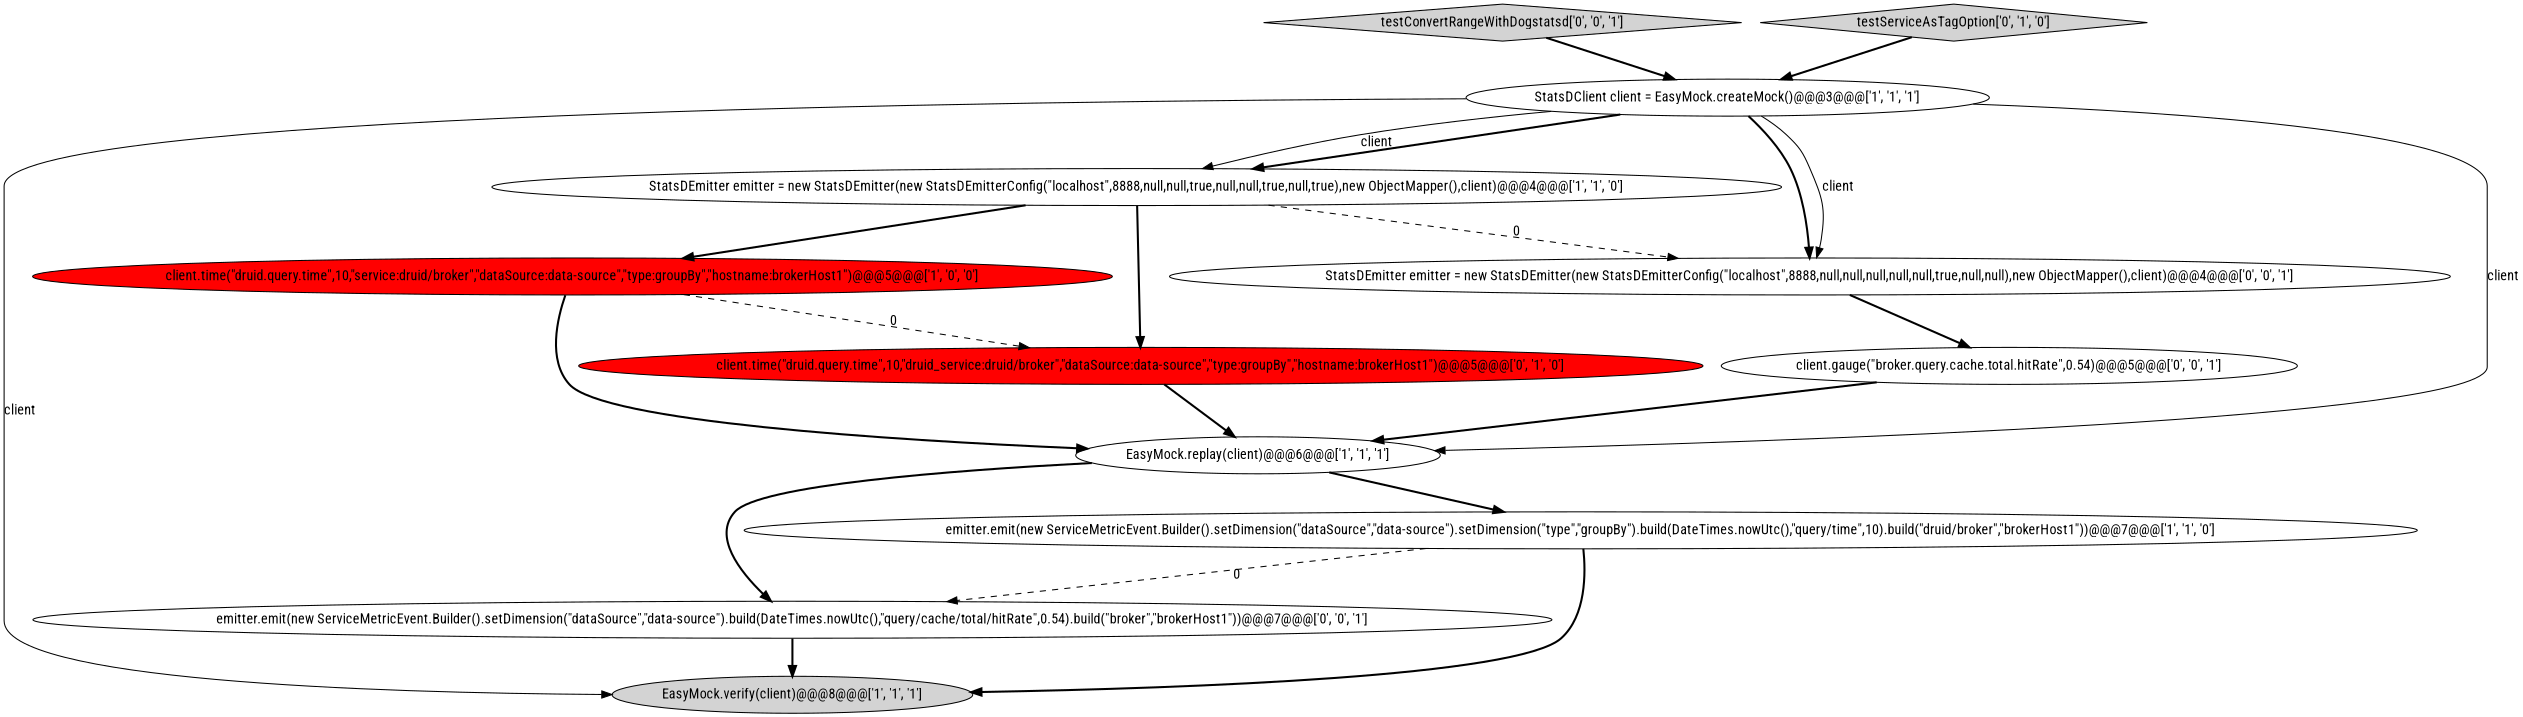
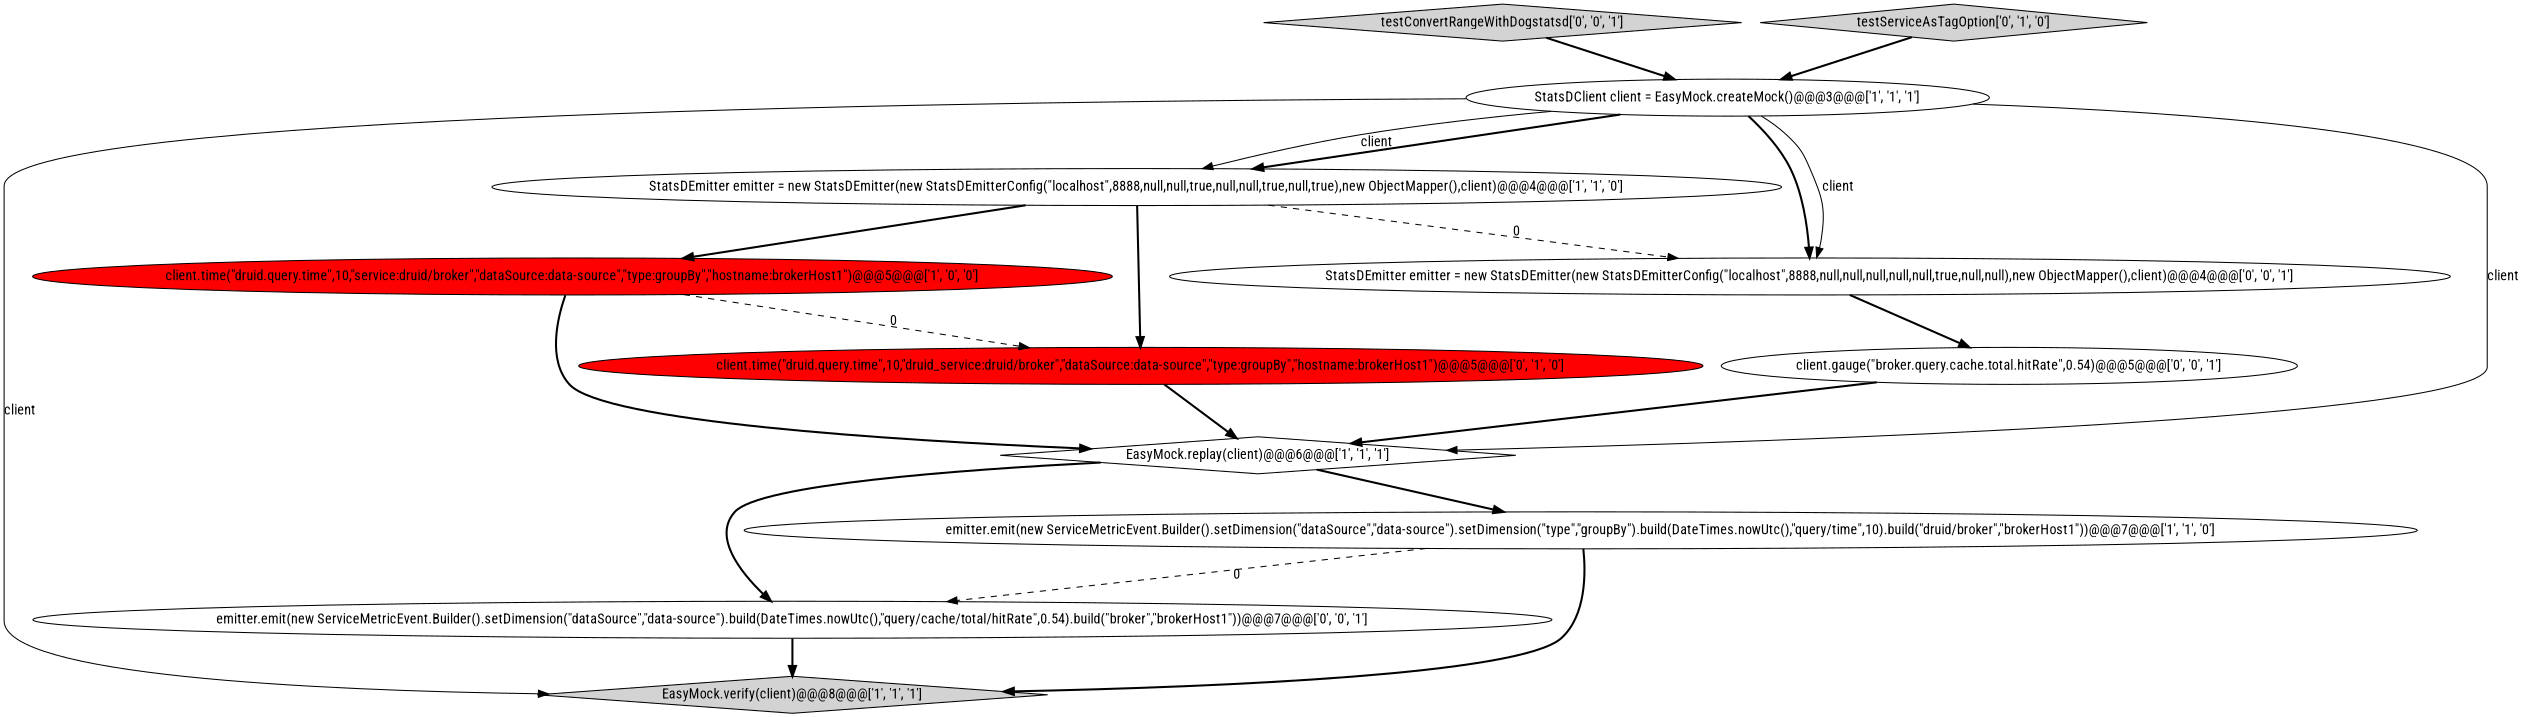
(1258, 455) -> (1258, 455)
(792, 695) -> (792, 695)
